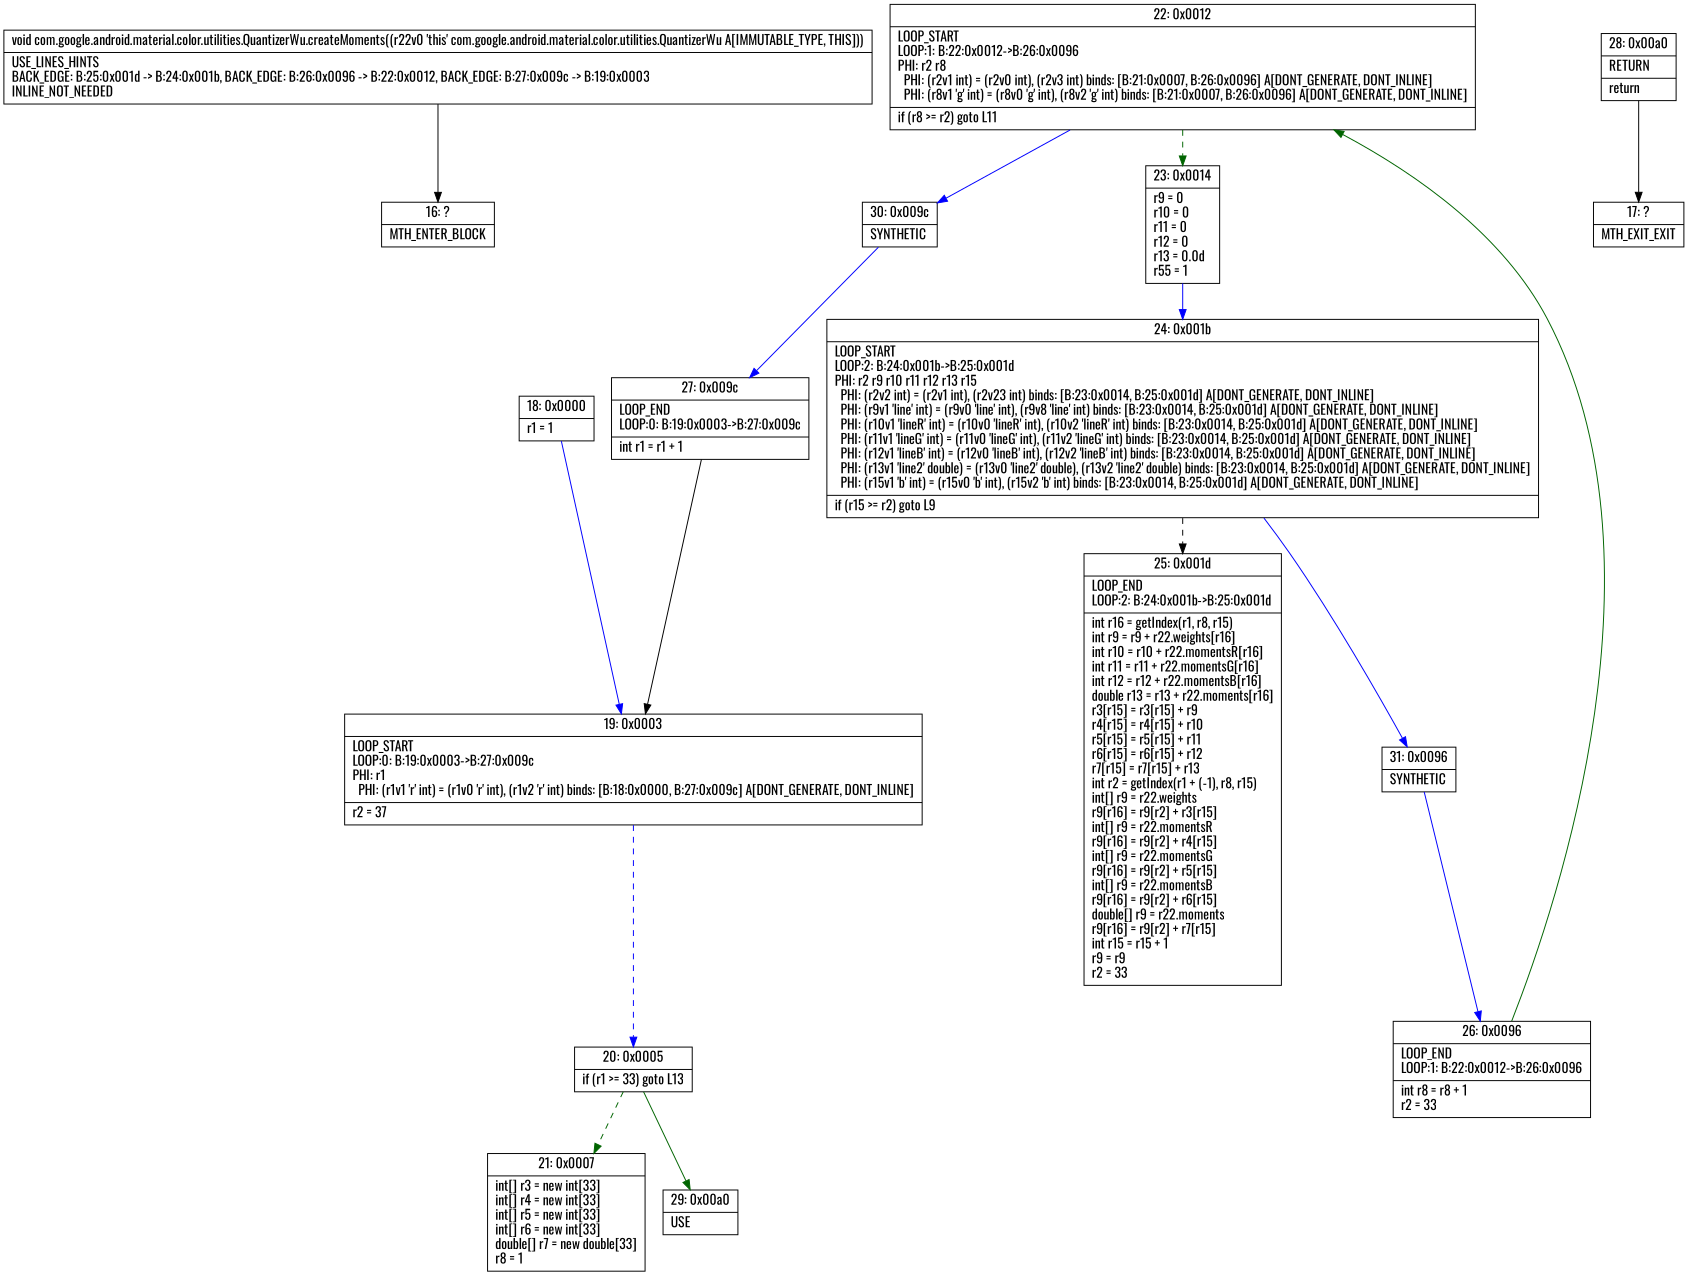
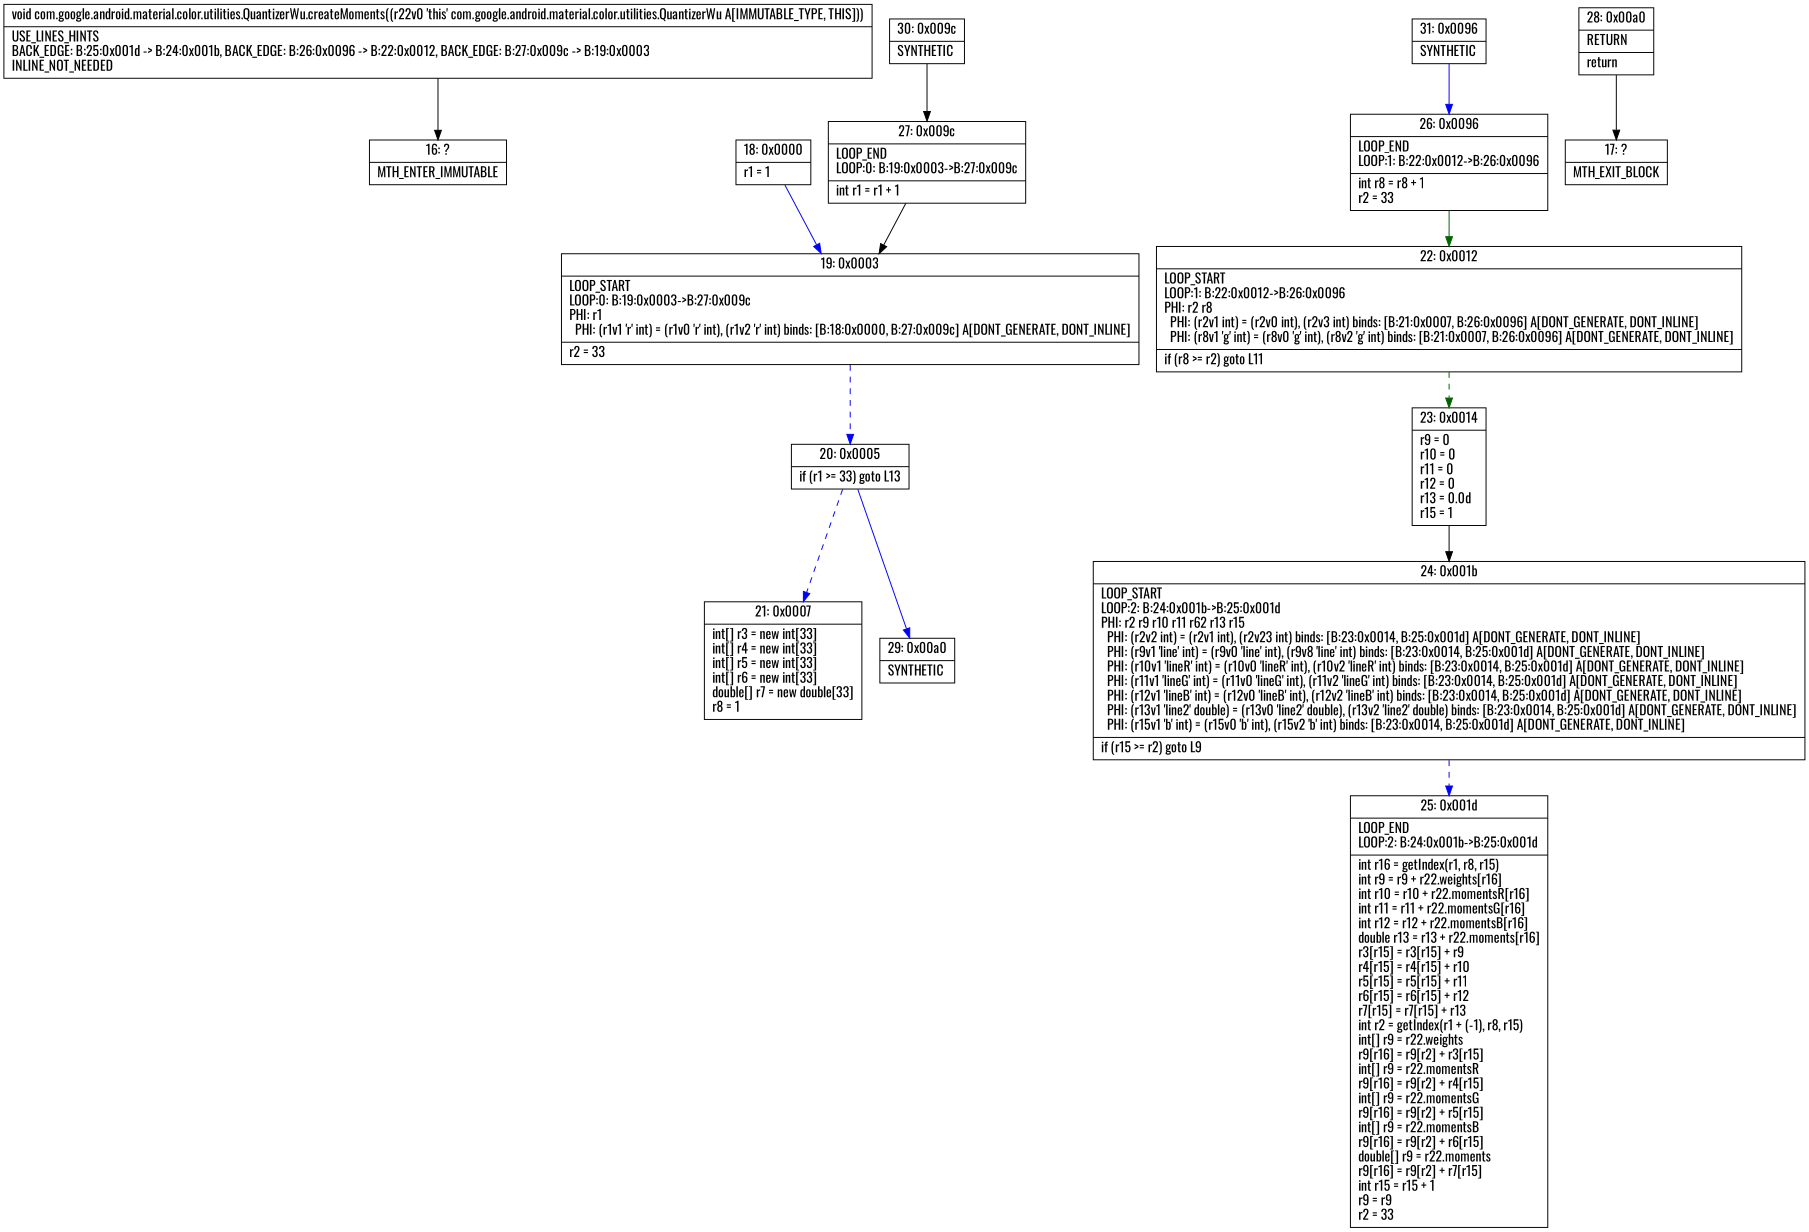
(1008, 164) -> none
(438, 235) -> (438, 173)
(1639, 235) -> (1616, 173)
(1171, 272) -> (1436, 514)
(1183, 296) -> (1449, 539)
(818, 309) -> (927, 88)
(908, 382) -> (1174, 624)
(1183, 531) -> (1449, 773)
(1337, 626) -> none
(370, 813) -> (587, 353)
(611, 1118) -> (825, 541)
(665, 1136) -> (882, 559)
(681, 1223) -> (916, 671)
